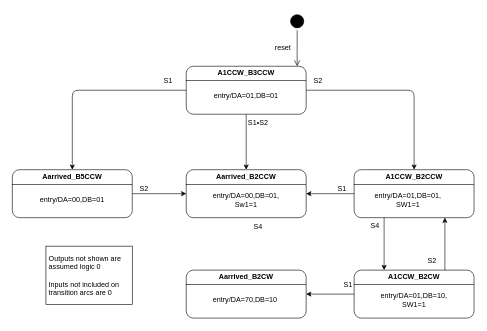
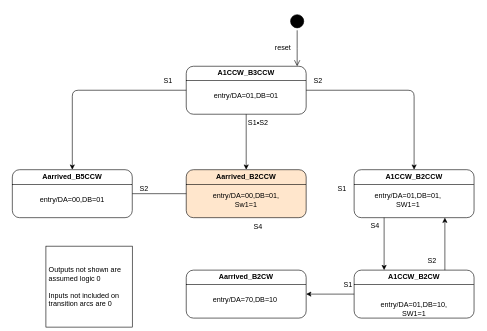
(180, 194) -> (182, 194)
(246, 194) -> (246, 194)
(311, 194) -> none
(89, 275) -> (89, 287)
(414, 300) -> (414, 309)
